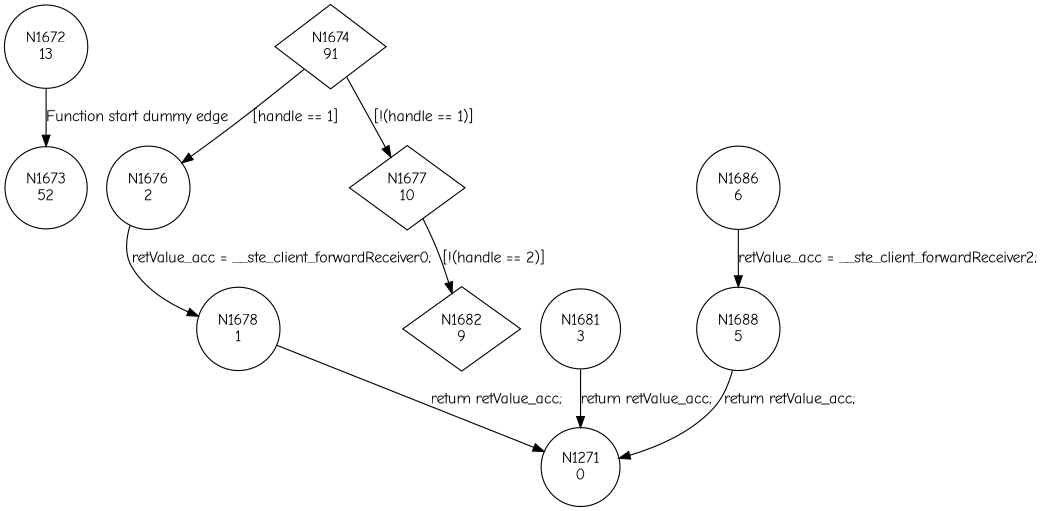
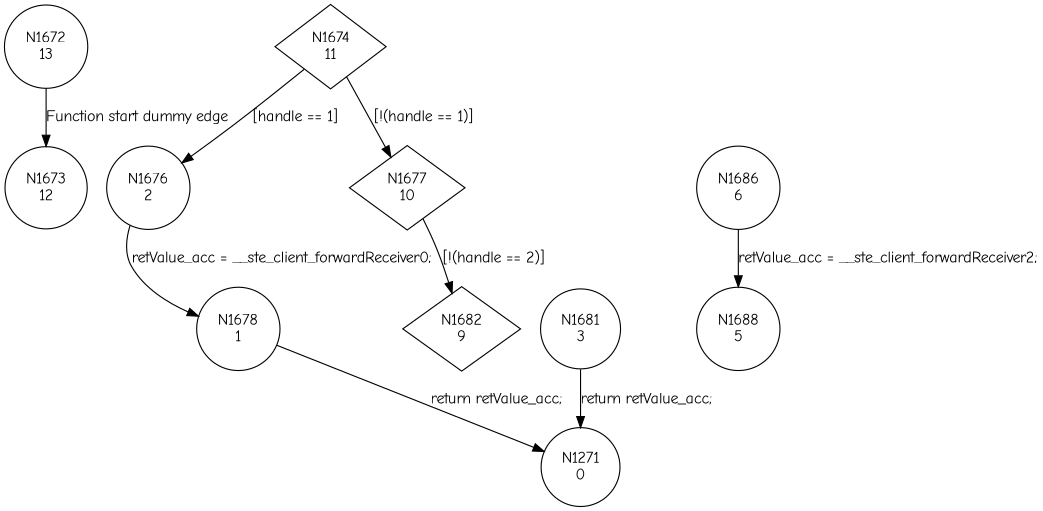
(331, 47) -> (331, 47)
(46, 188) -> (46, 188)
(693, 426) -> none
